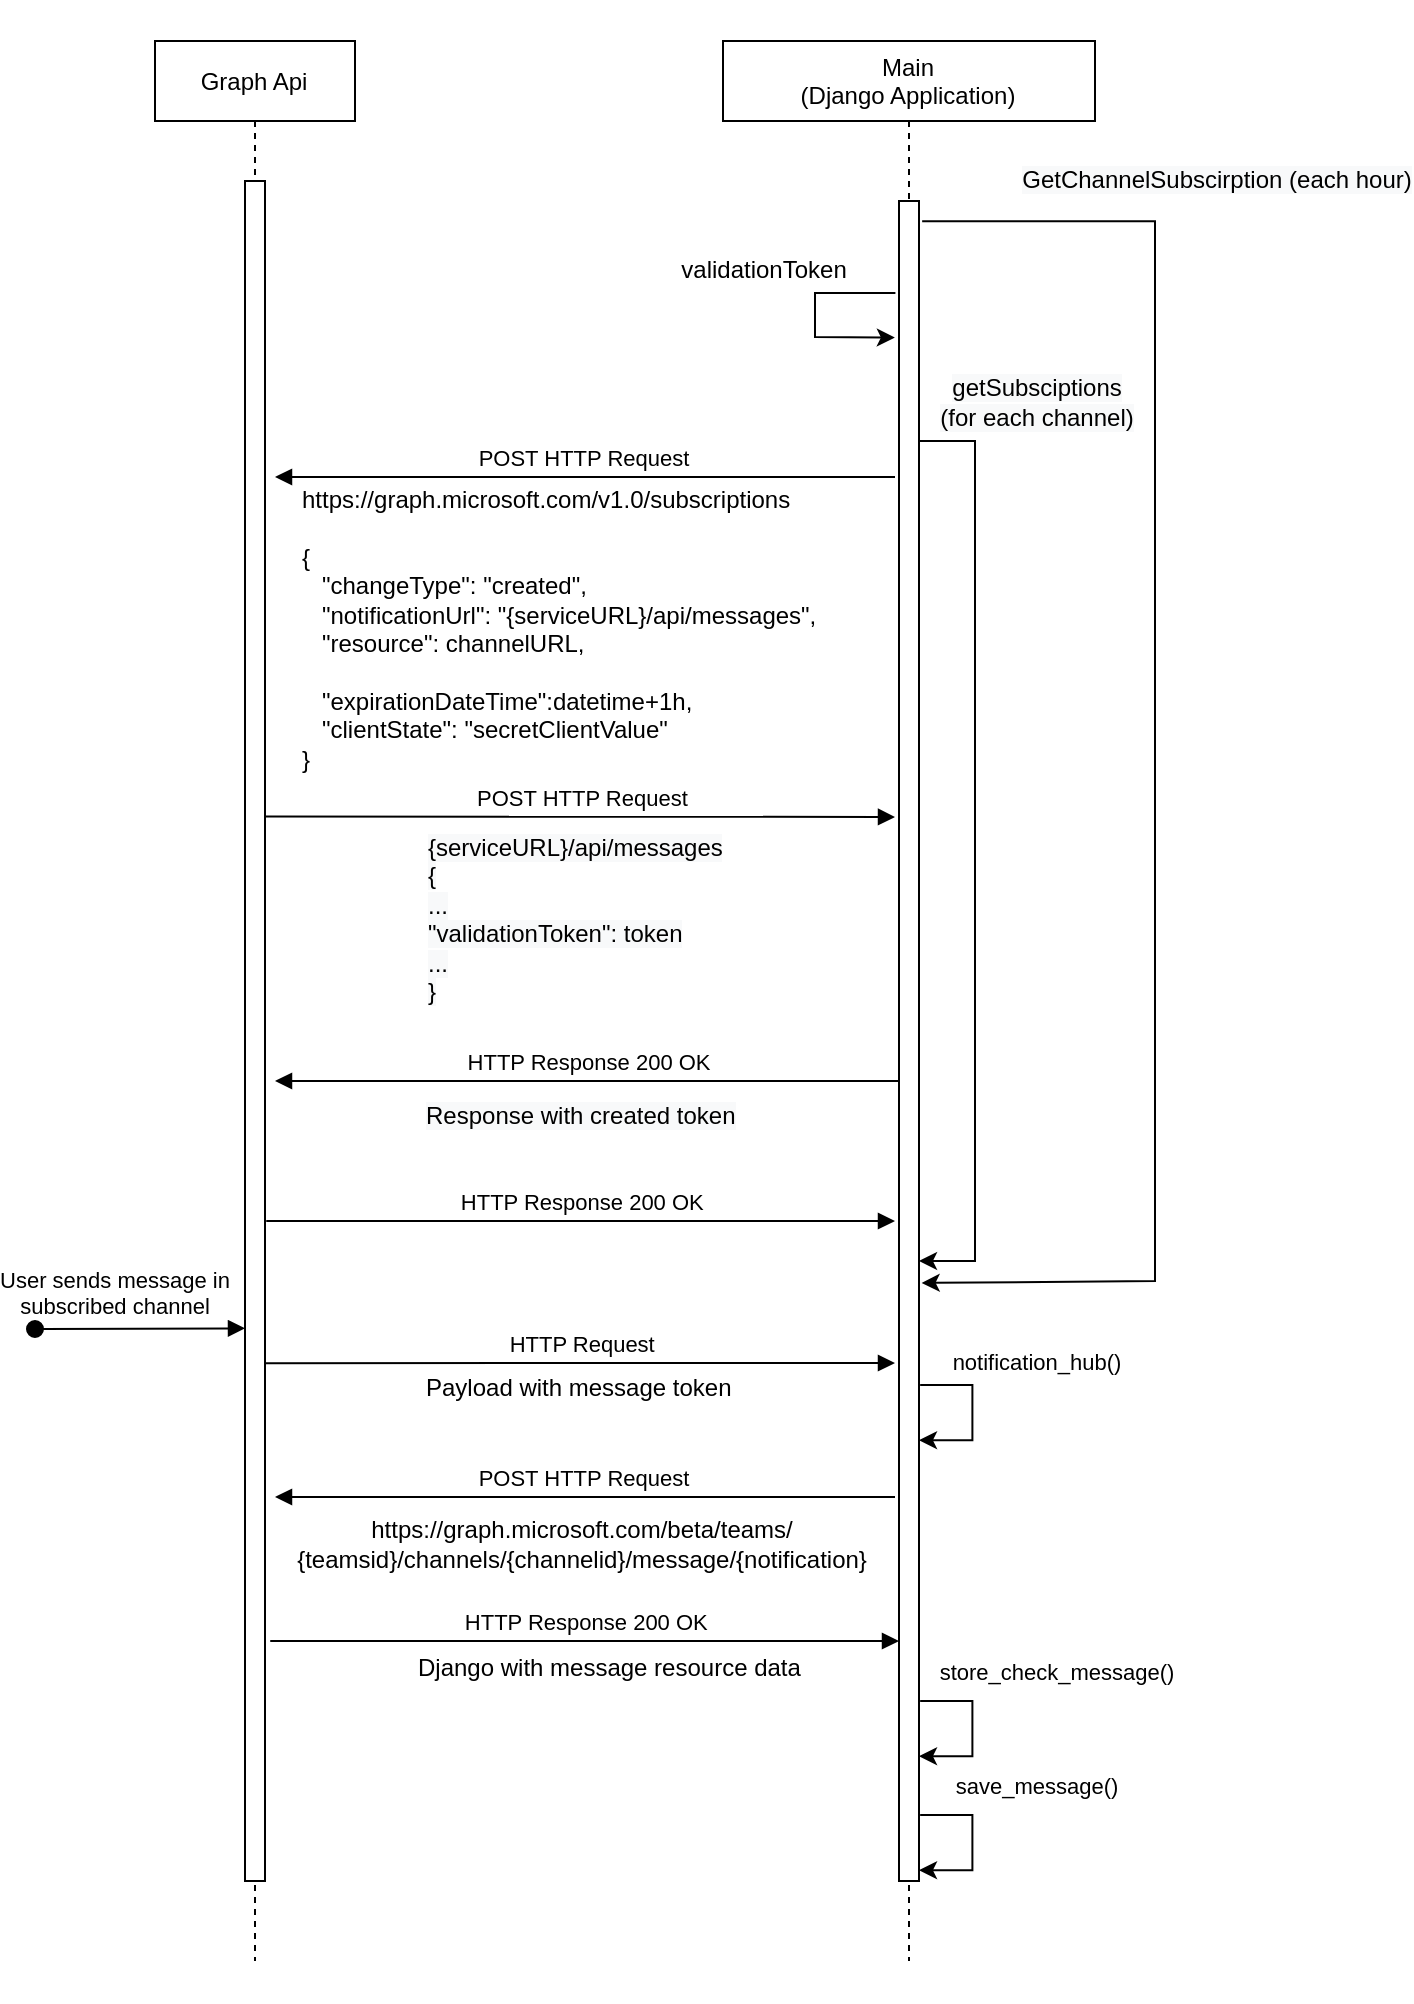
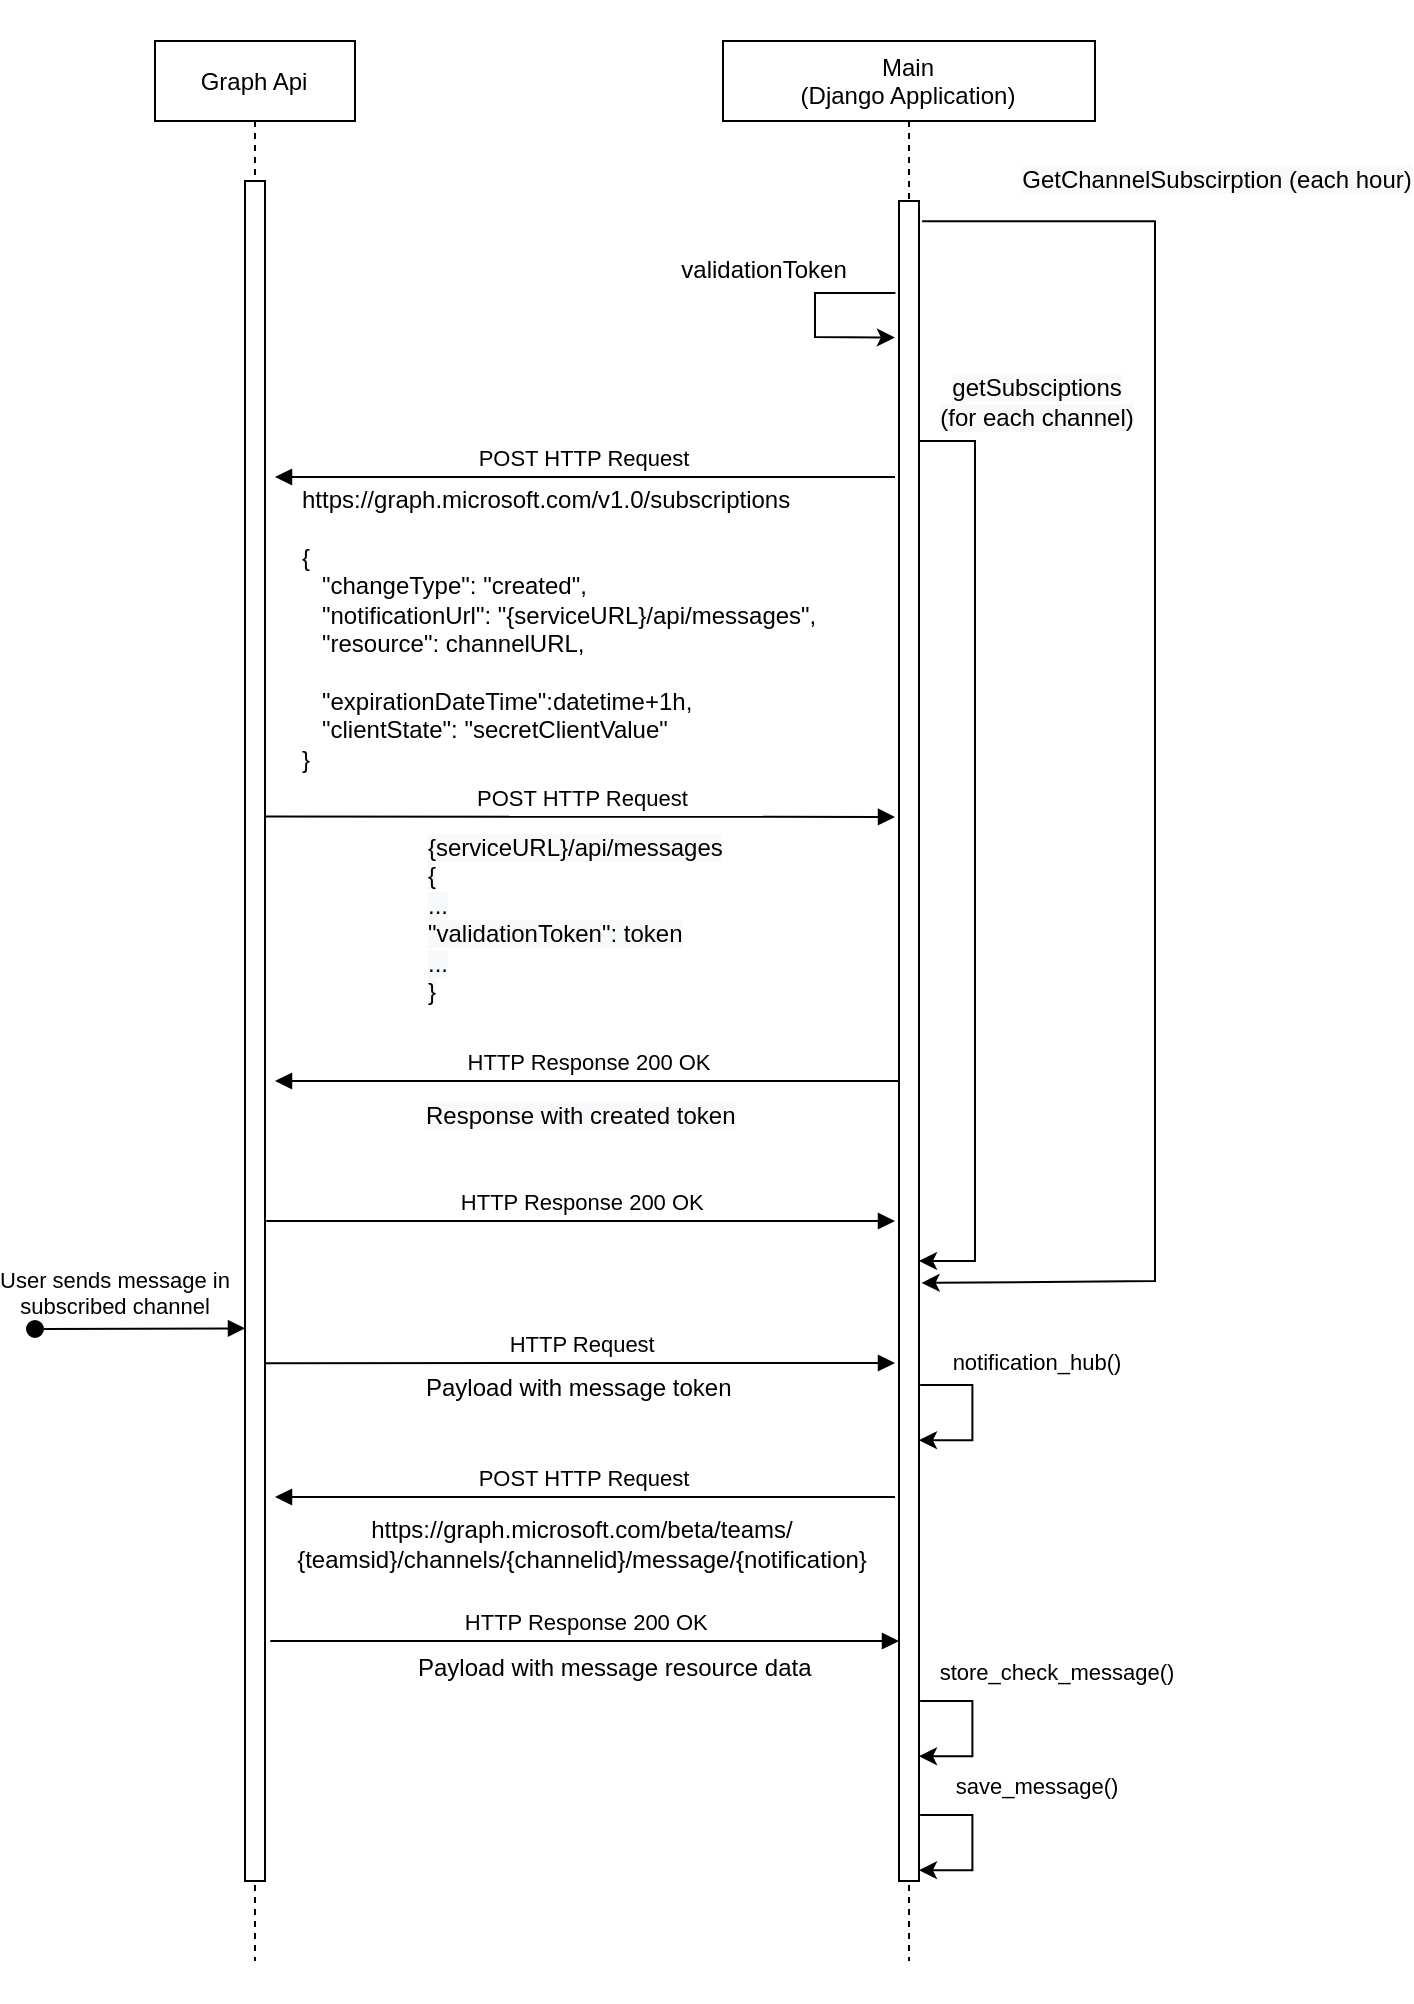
(625, 1669) -> (629, 1669)
